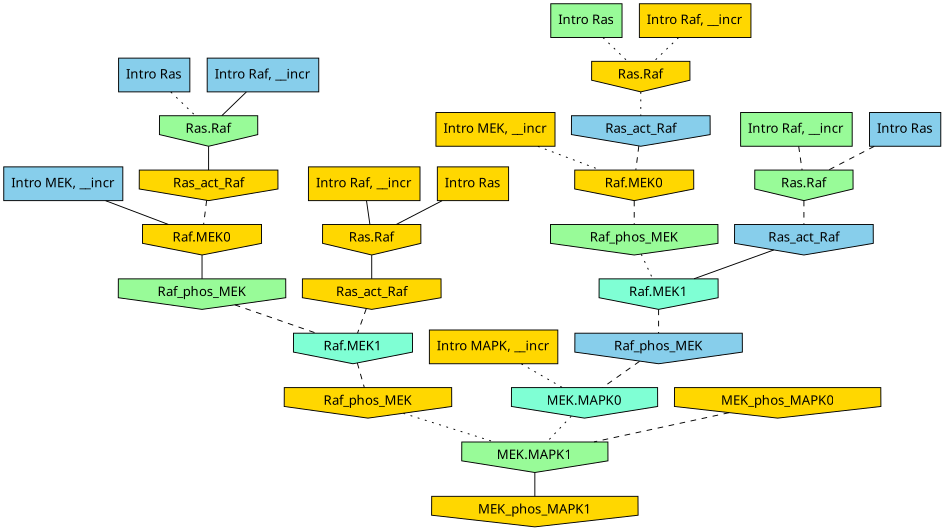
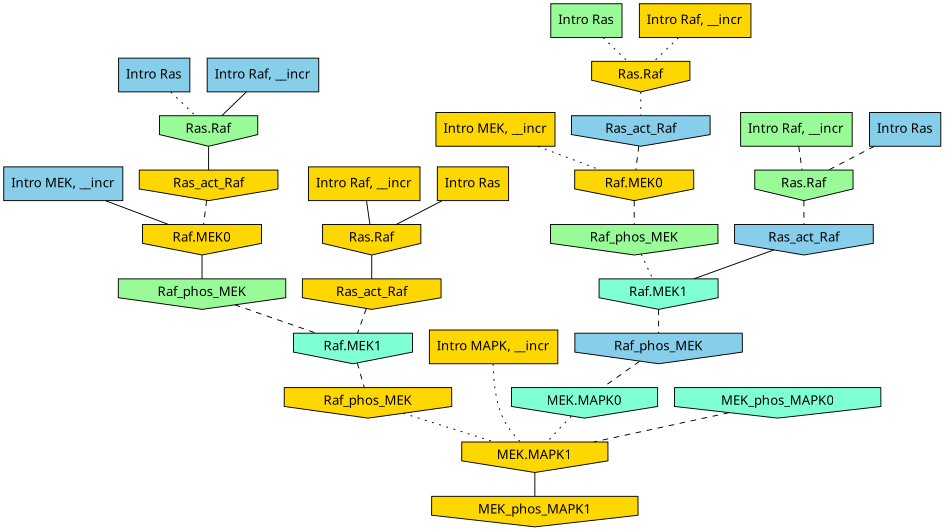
(542, 376) -> (499, 406)
(778, 401) -> (778, 401)
(535, 456) -> (535, 456)
